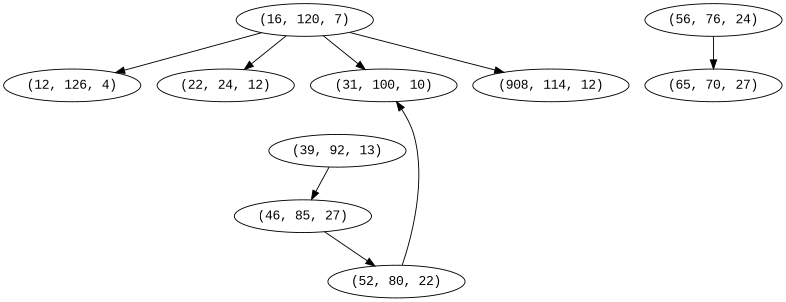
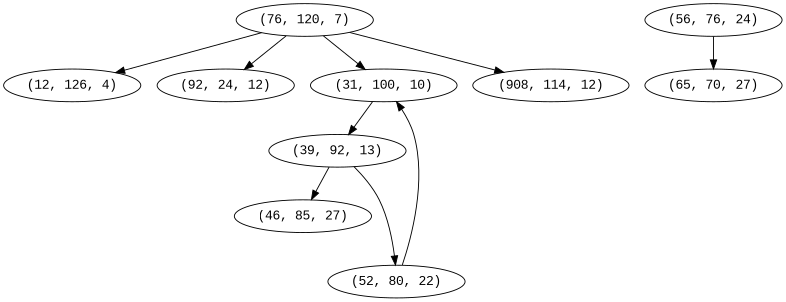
(305, 20) -> (305, 20)
(226, 85) -> (226, 85)
none -> (363, 114)
(346, 246) -> (383, 207)
